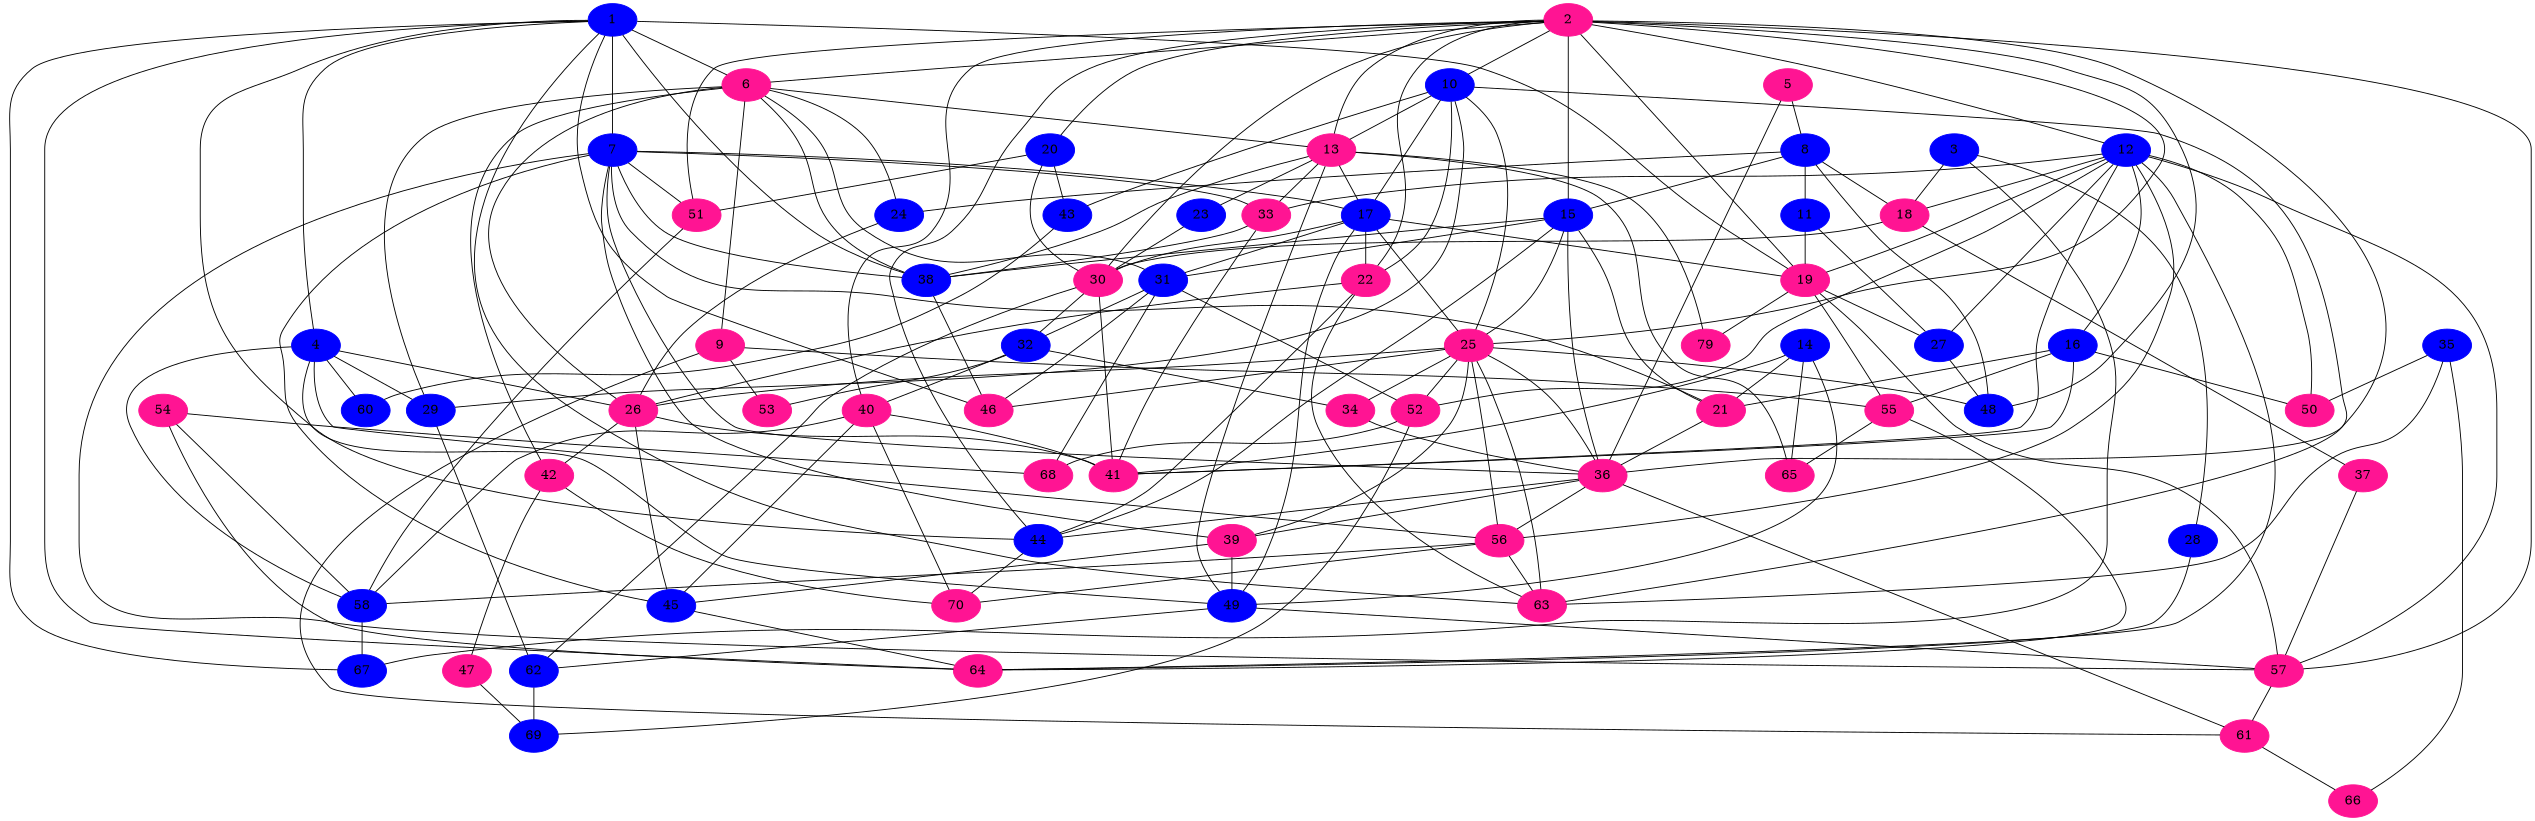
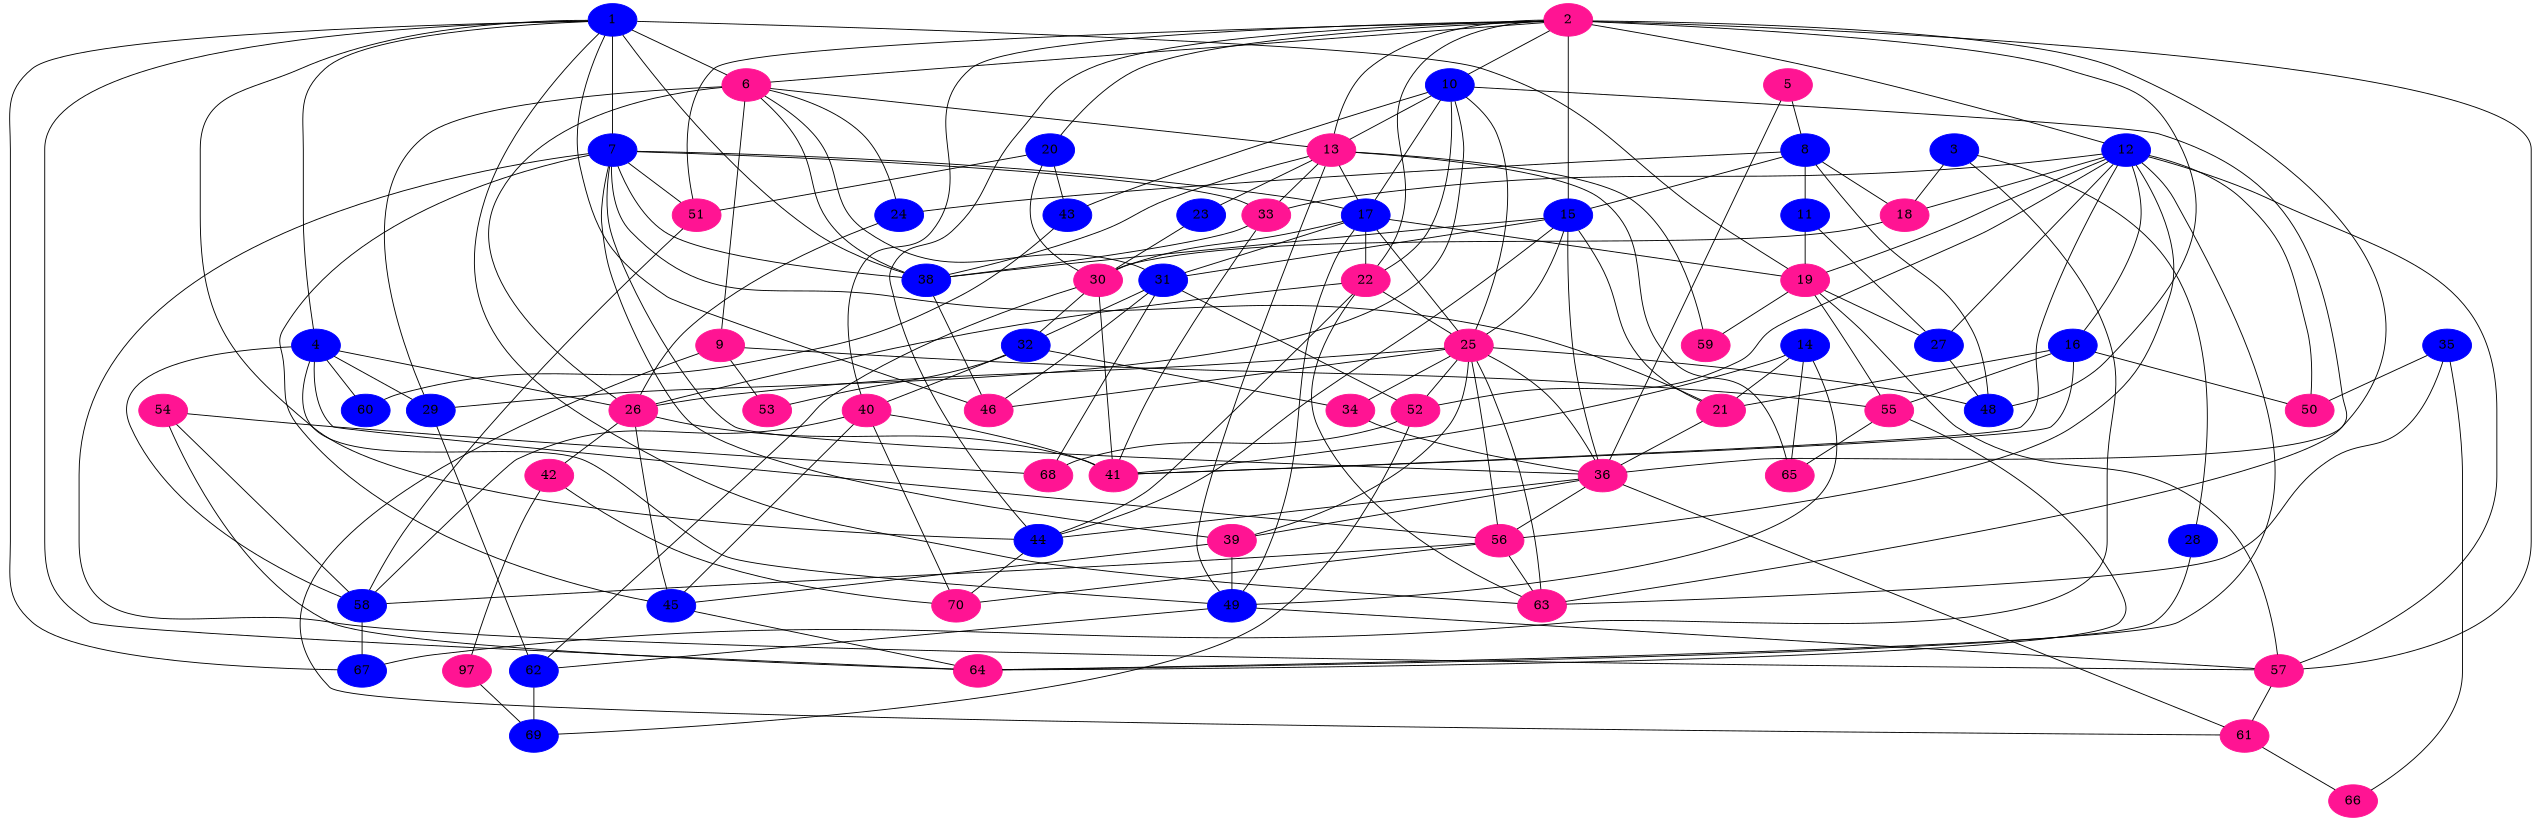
(1298, 92) -> none
(1687, 150) -> none
(484, 178) -> none
(2130, 202) -> (1409, 308)
(1706, 345) -> (1706, 345)
(2363, 476) -> none
(467, 671) -> (467, 671)
